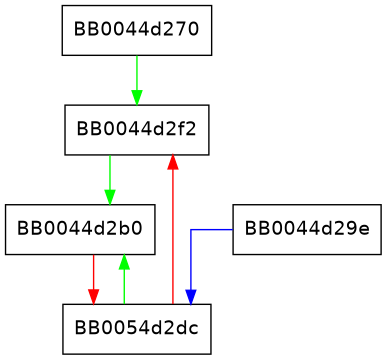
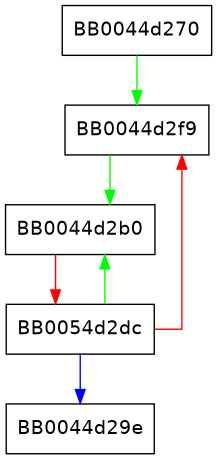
(137, 130) -> (137, 130)
(191, 239) -> (80, 372)
